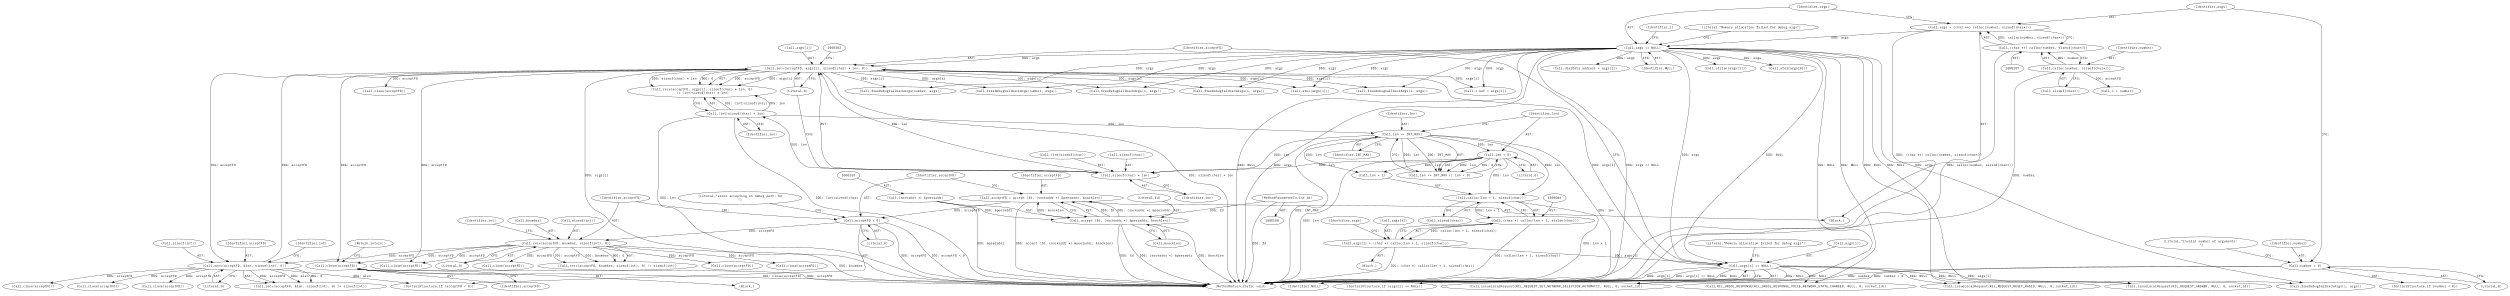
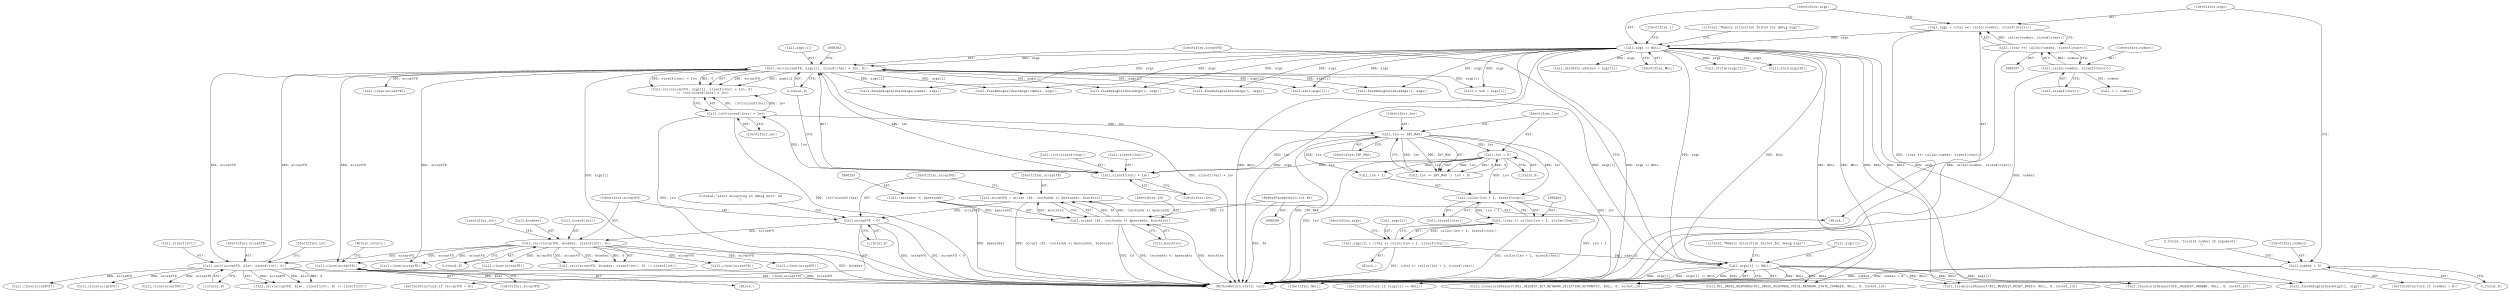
(2013, 56) -> (2027, 57)
(2108, 79) -> (2108, 79)
(1501, 165) -> (1501, 165)
(1149, 198) -> (1149, 198)
(341, 276) -> (743, 282)
